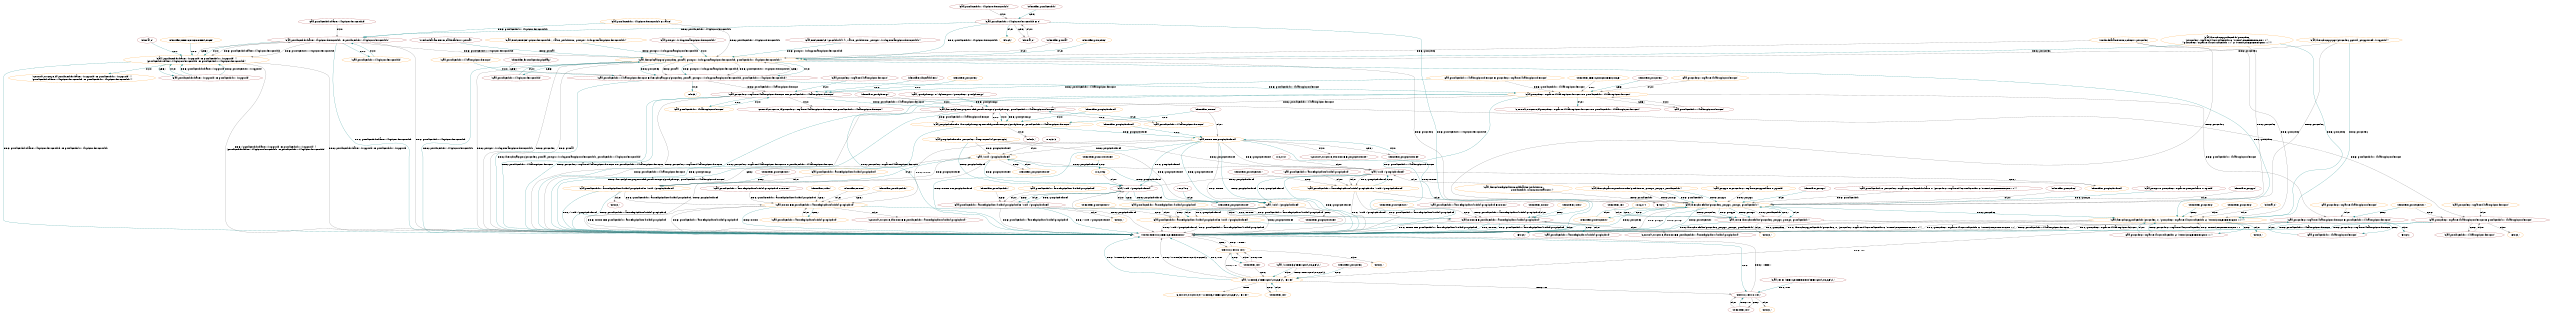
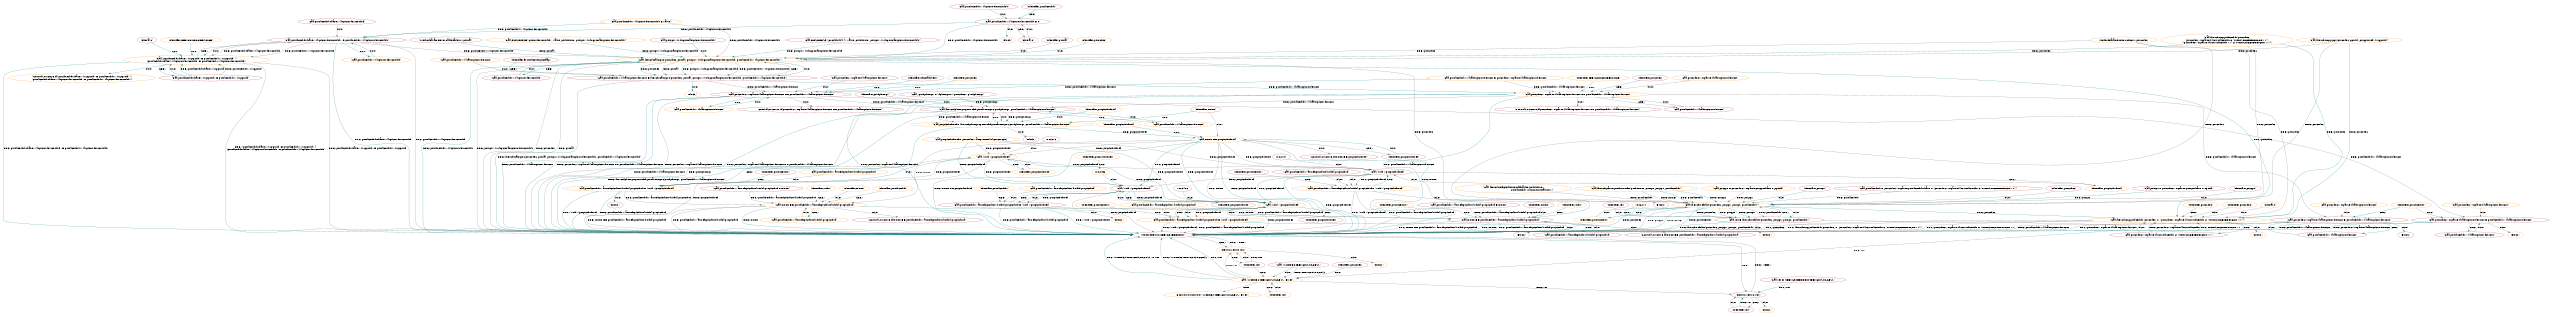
(1438, 186) -> none
